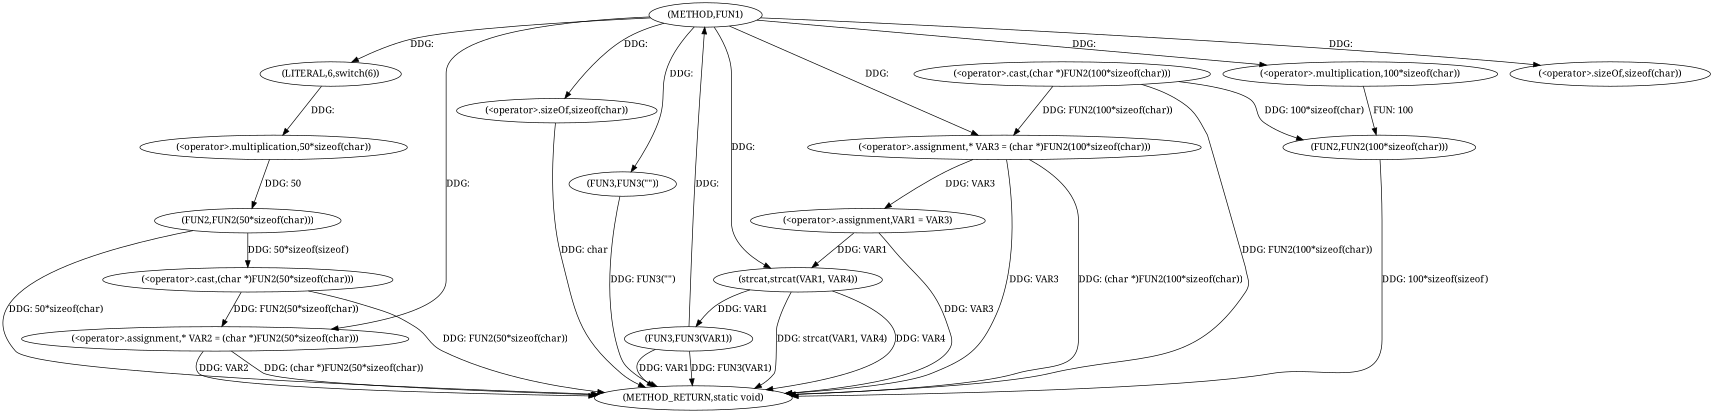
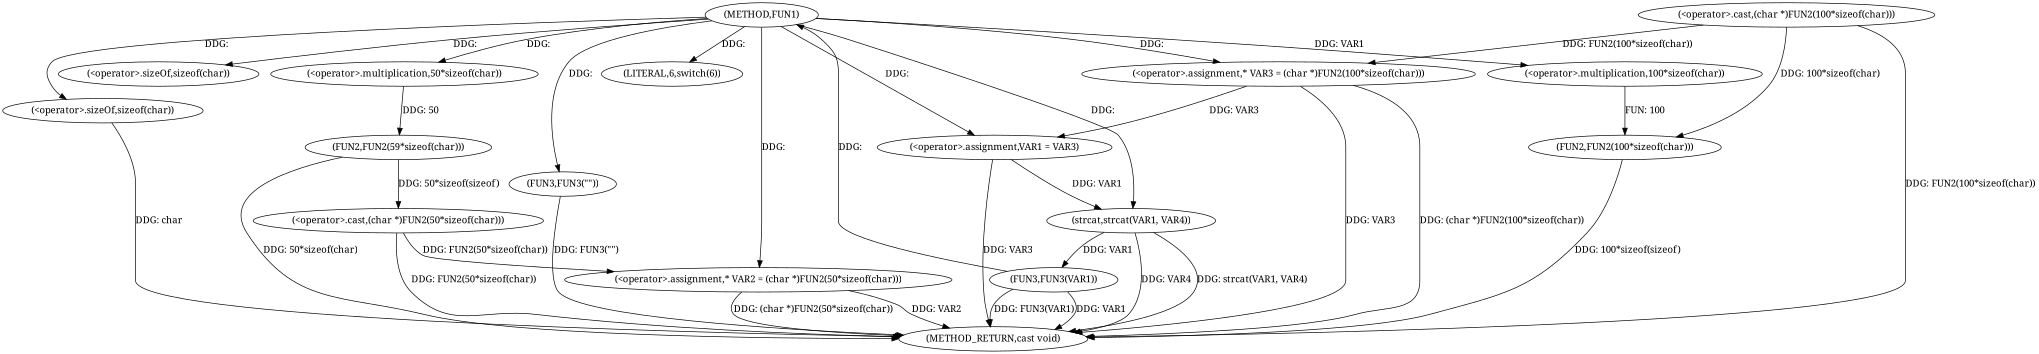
(1086, 44) -> (1339, 44)
none -> (875, 79)
(304, 108) -> (549, 36)
(248, 221) -> (398, 147)
(693, 398) -> (993, 339)
